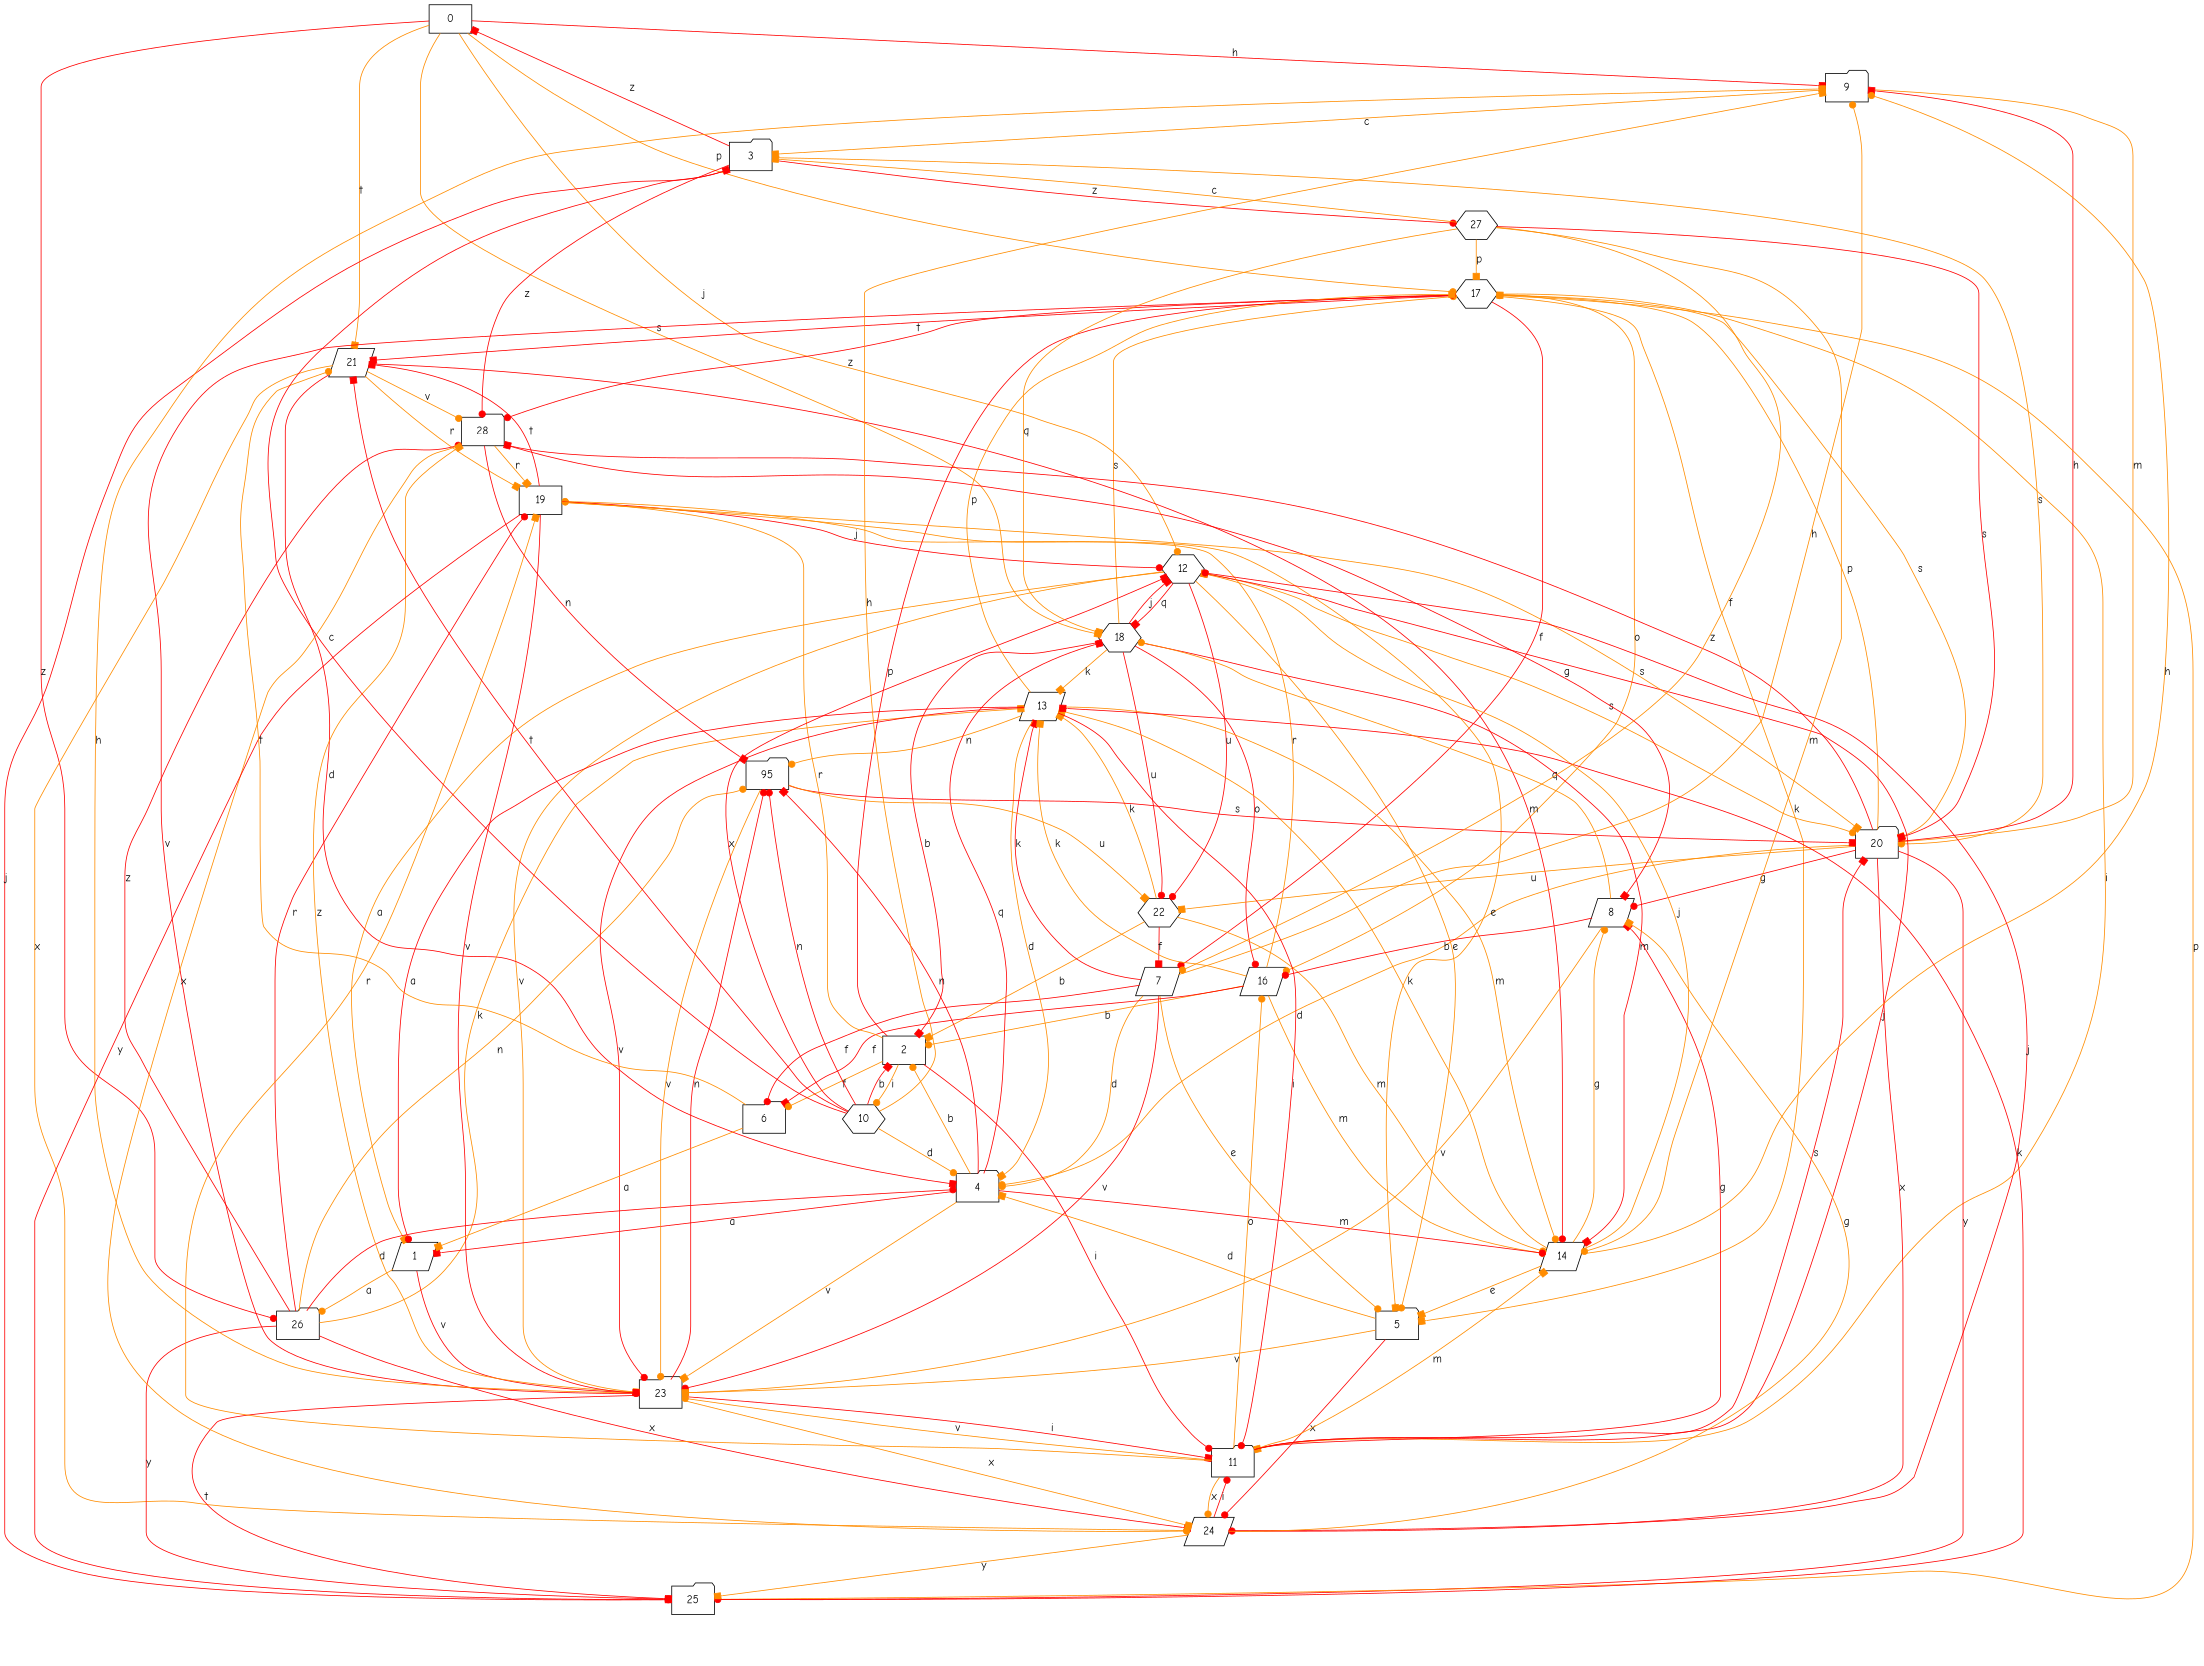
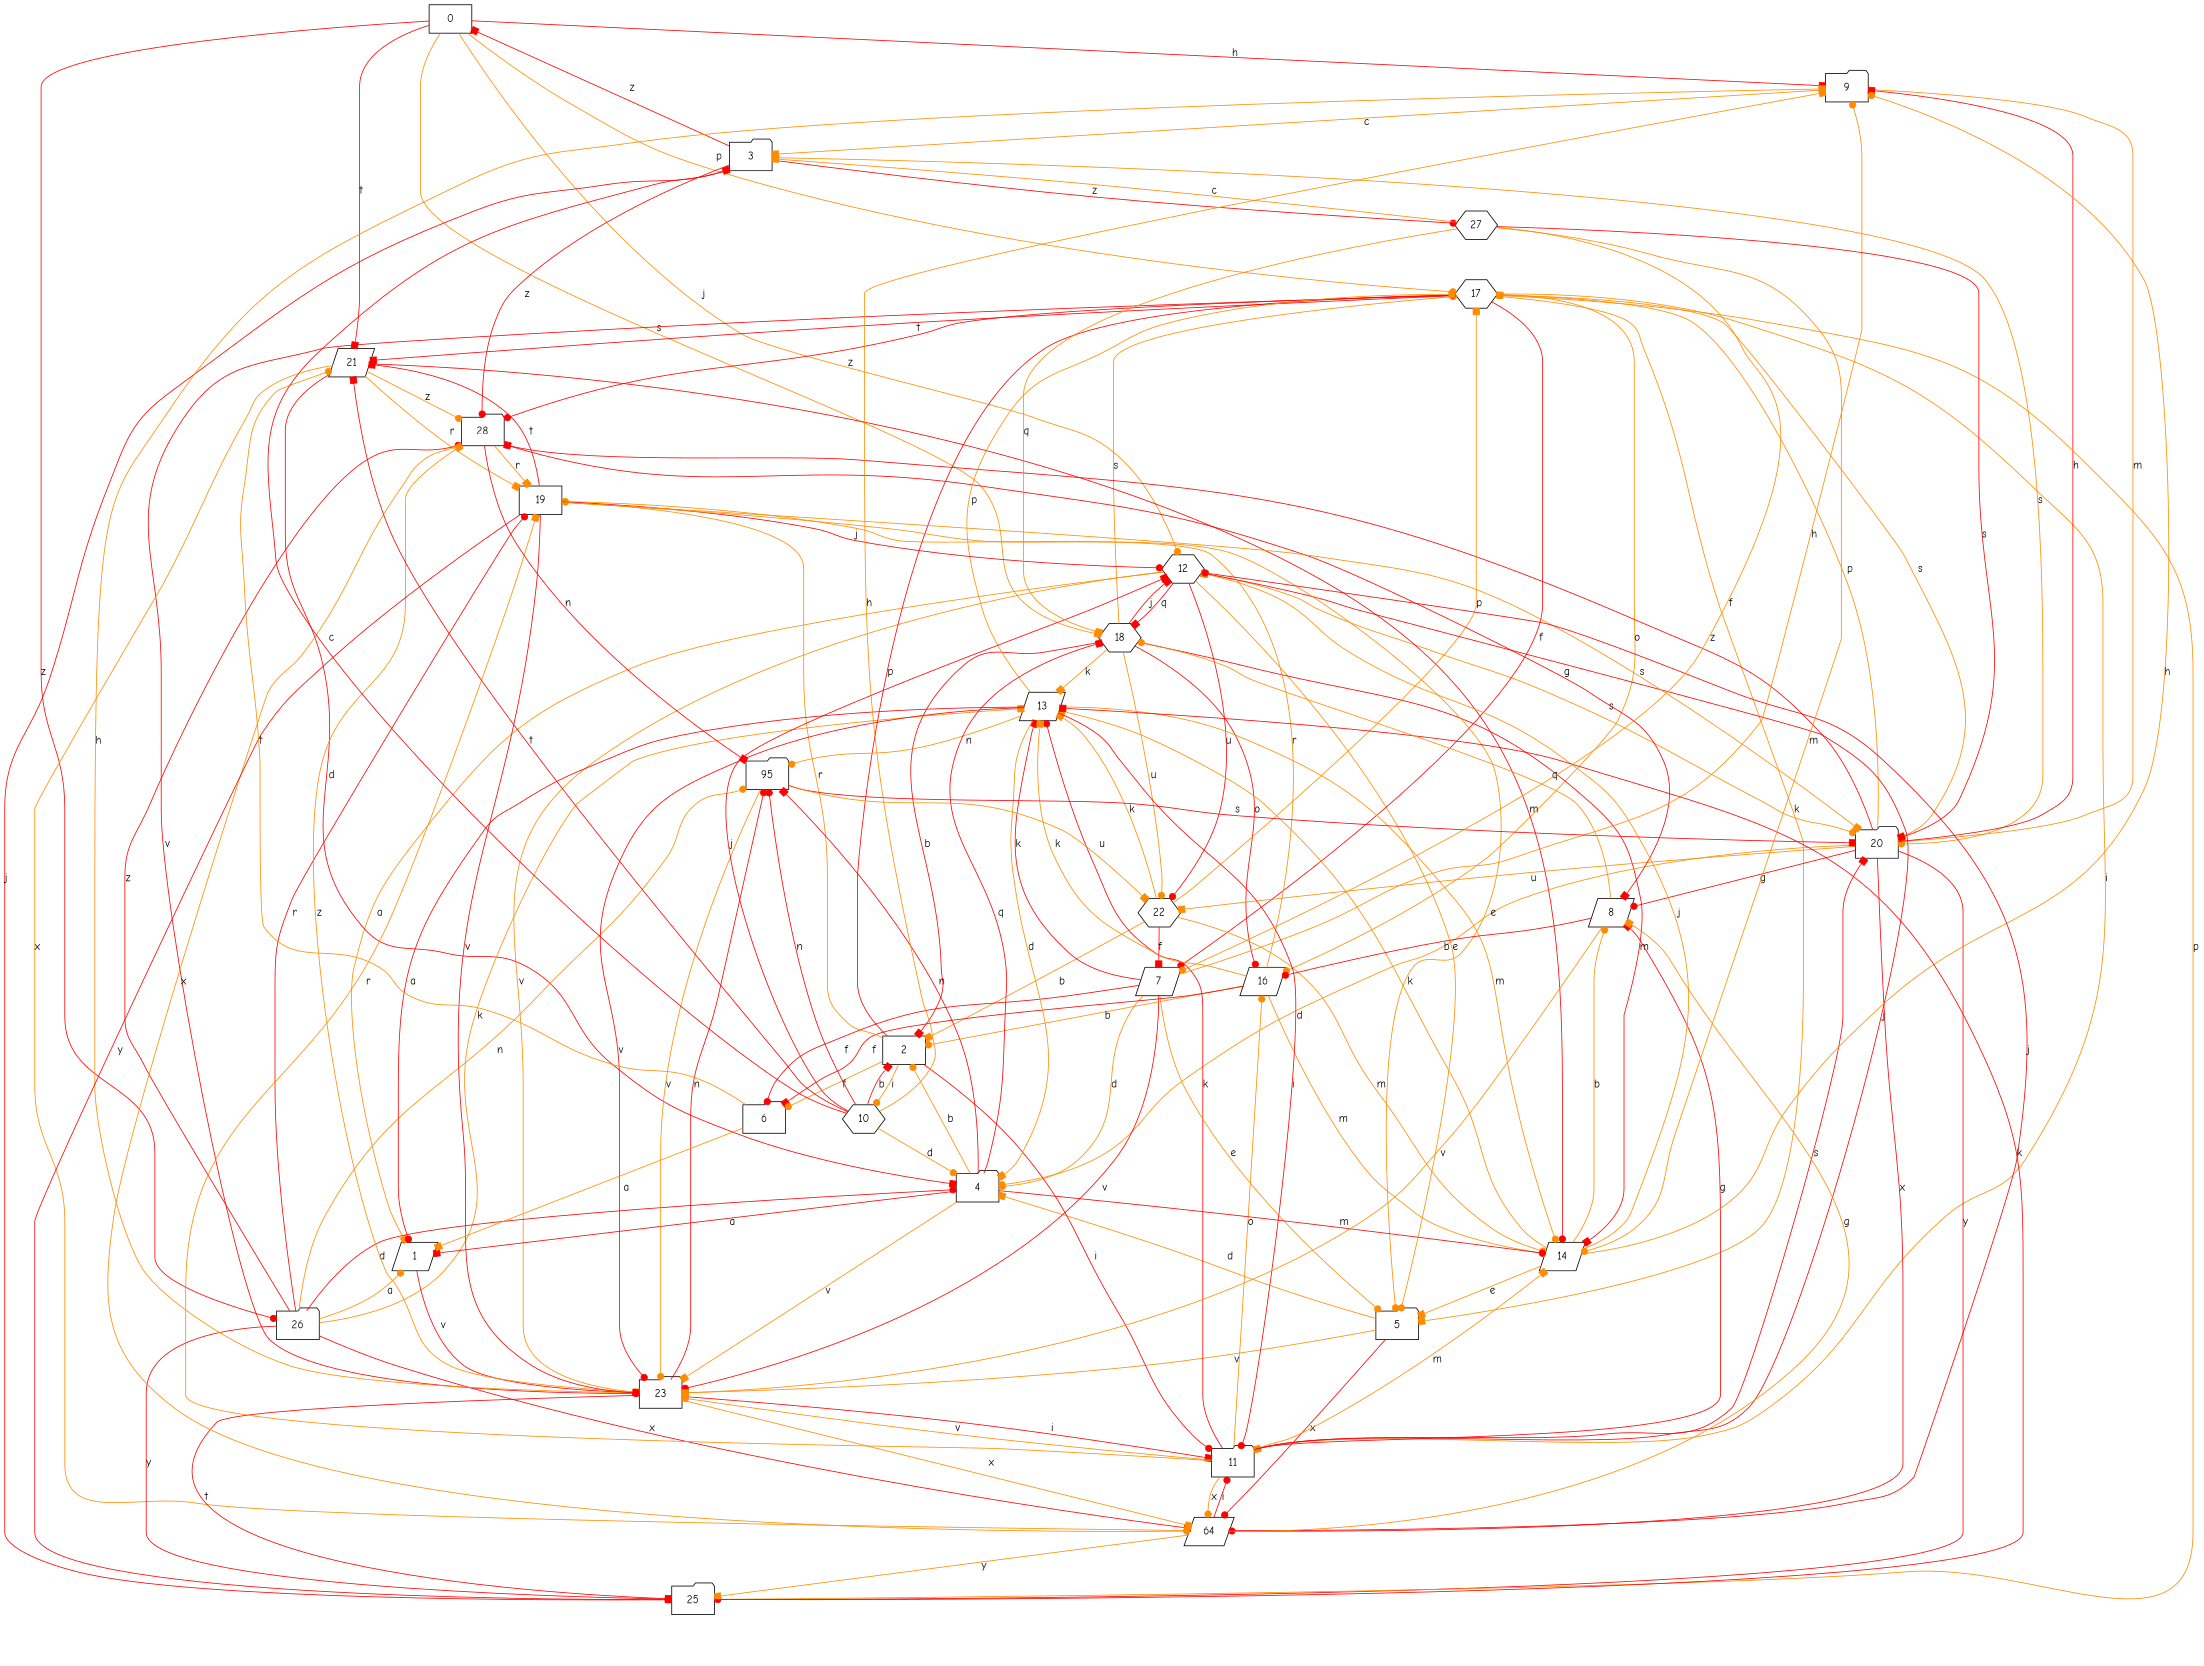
(360, 164) -> (360, 164)
(1476, 256) -> (1425, 675)
(428, 397) -> (428, 397)
(1376, 642) -> (1376, 642)
(1148, 771) -> (1148, 771)
(732, 844) -> (732, 844)
none -> (1203, 1082)
(1597, 1085) -> (1597, 1085)
(359, 1289) -> (362, 1302)
(1209, 1532) -> (1209, 1532)
